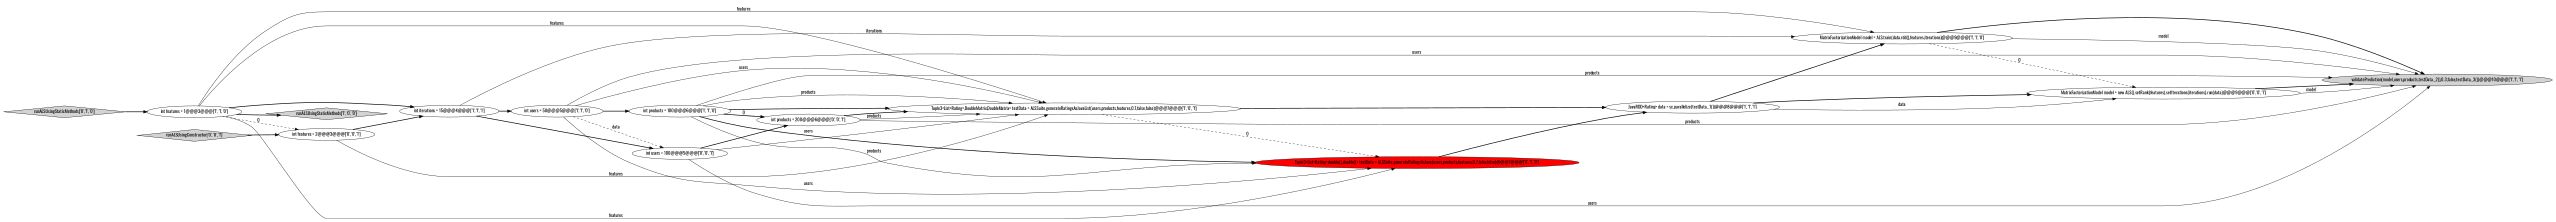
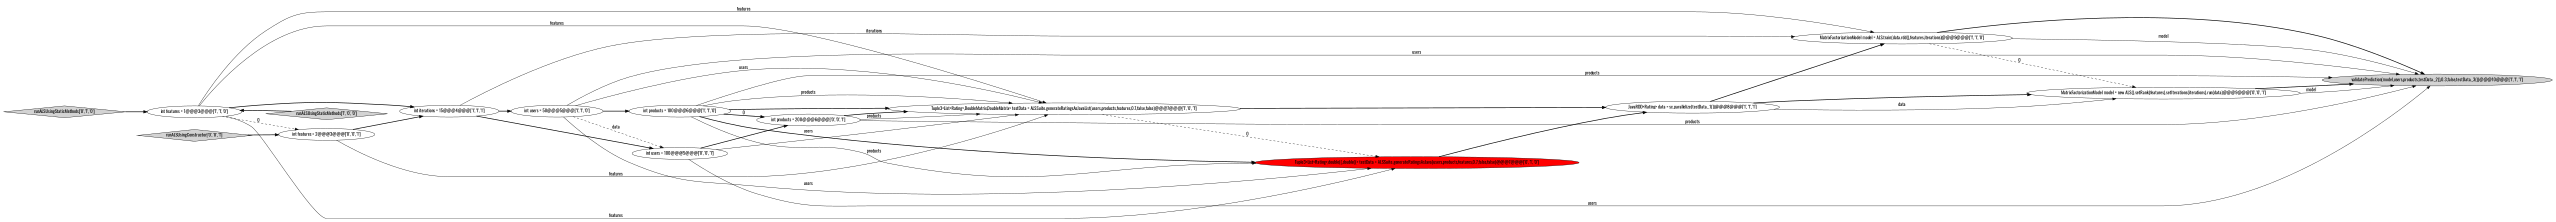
(257, 115) -> (268, 111)
